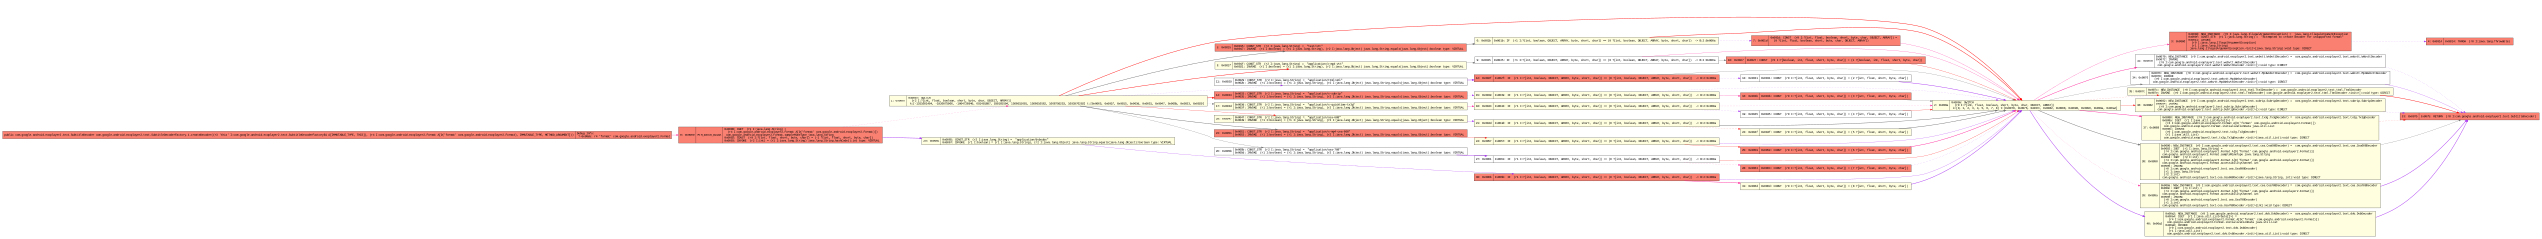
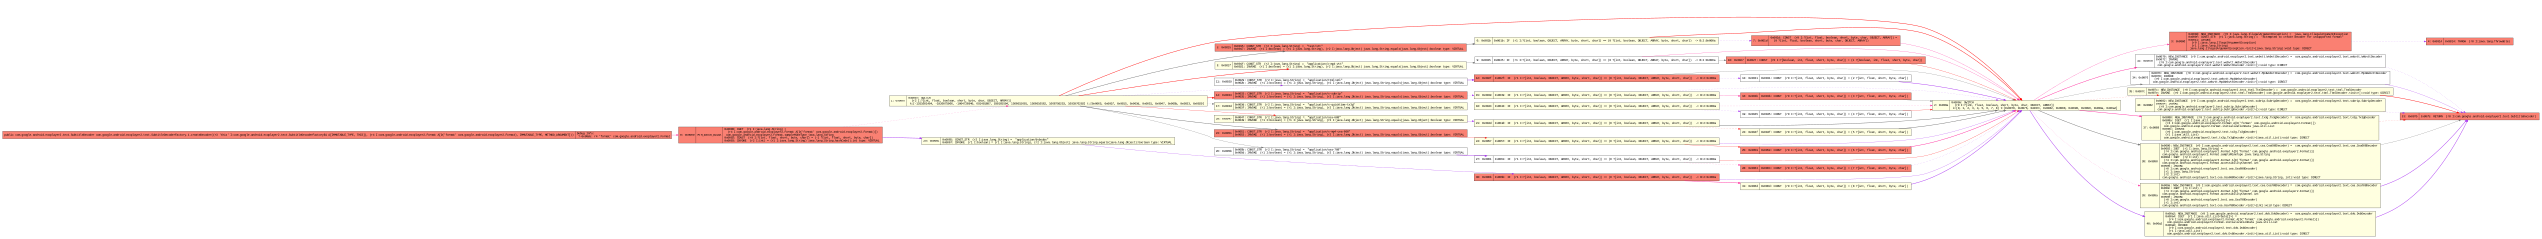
(2127, 105) -> none
(1470, 106) -> none
